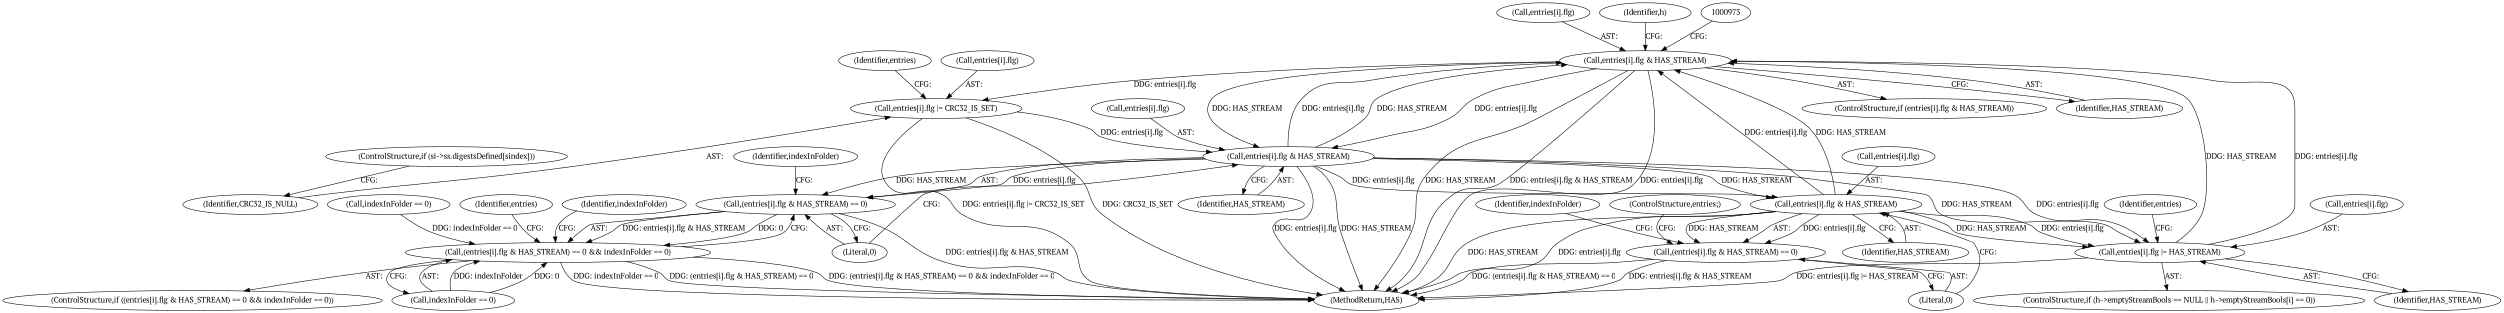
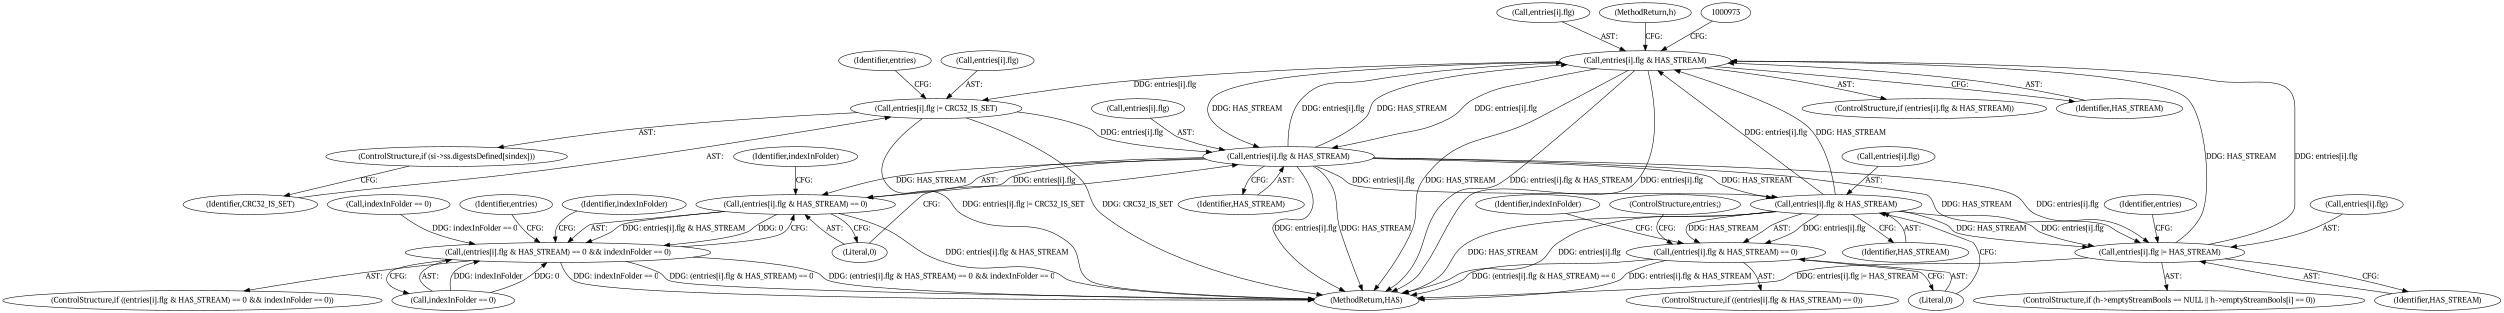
(1645, 13) -> (1645, 13)
none -> (680, 125)
(250, 205) -> (250, 205)
none -> (1762, 301)
